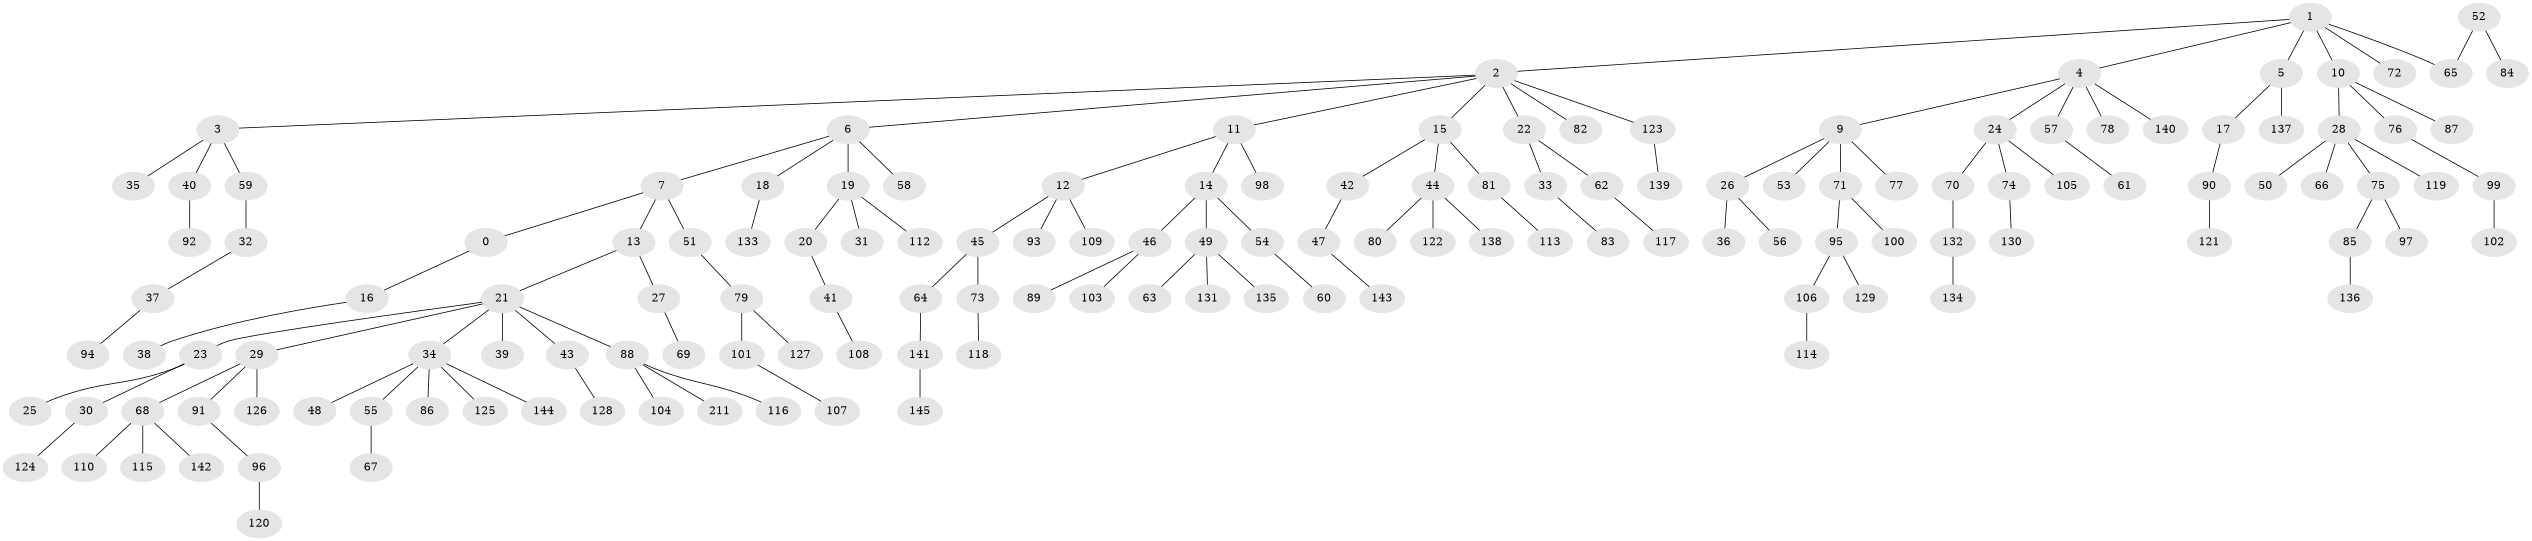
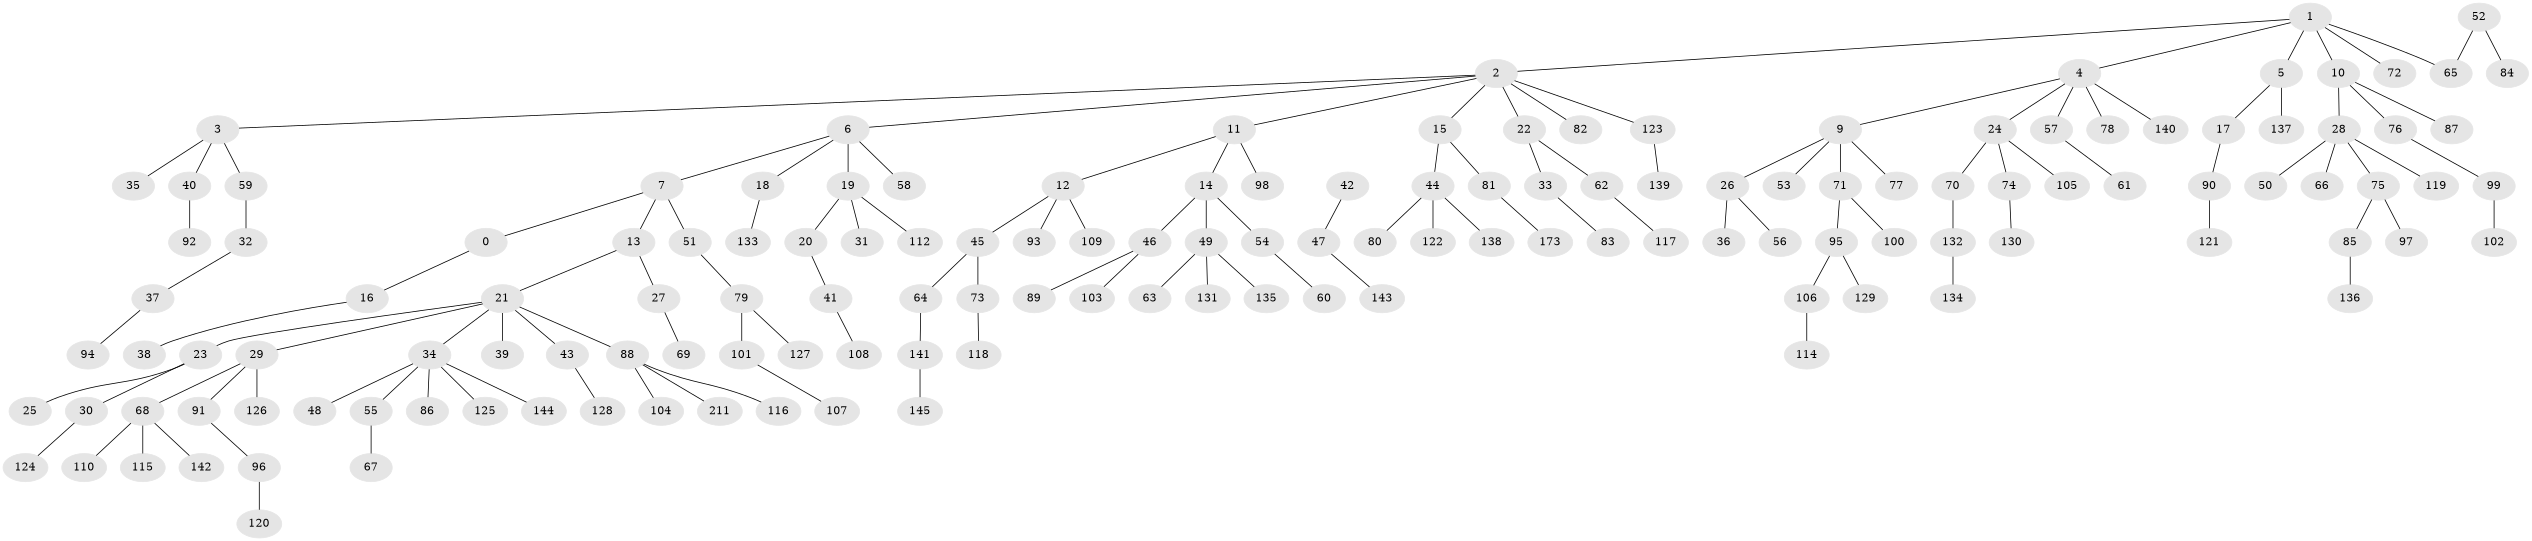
(1394, 158) -> none
(1550, 242) -> (1550, 242)
